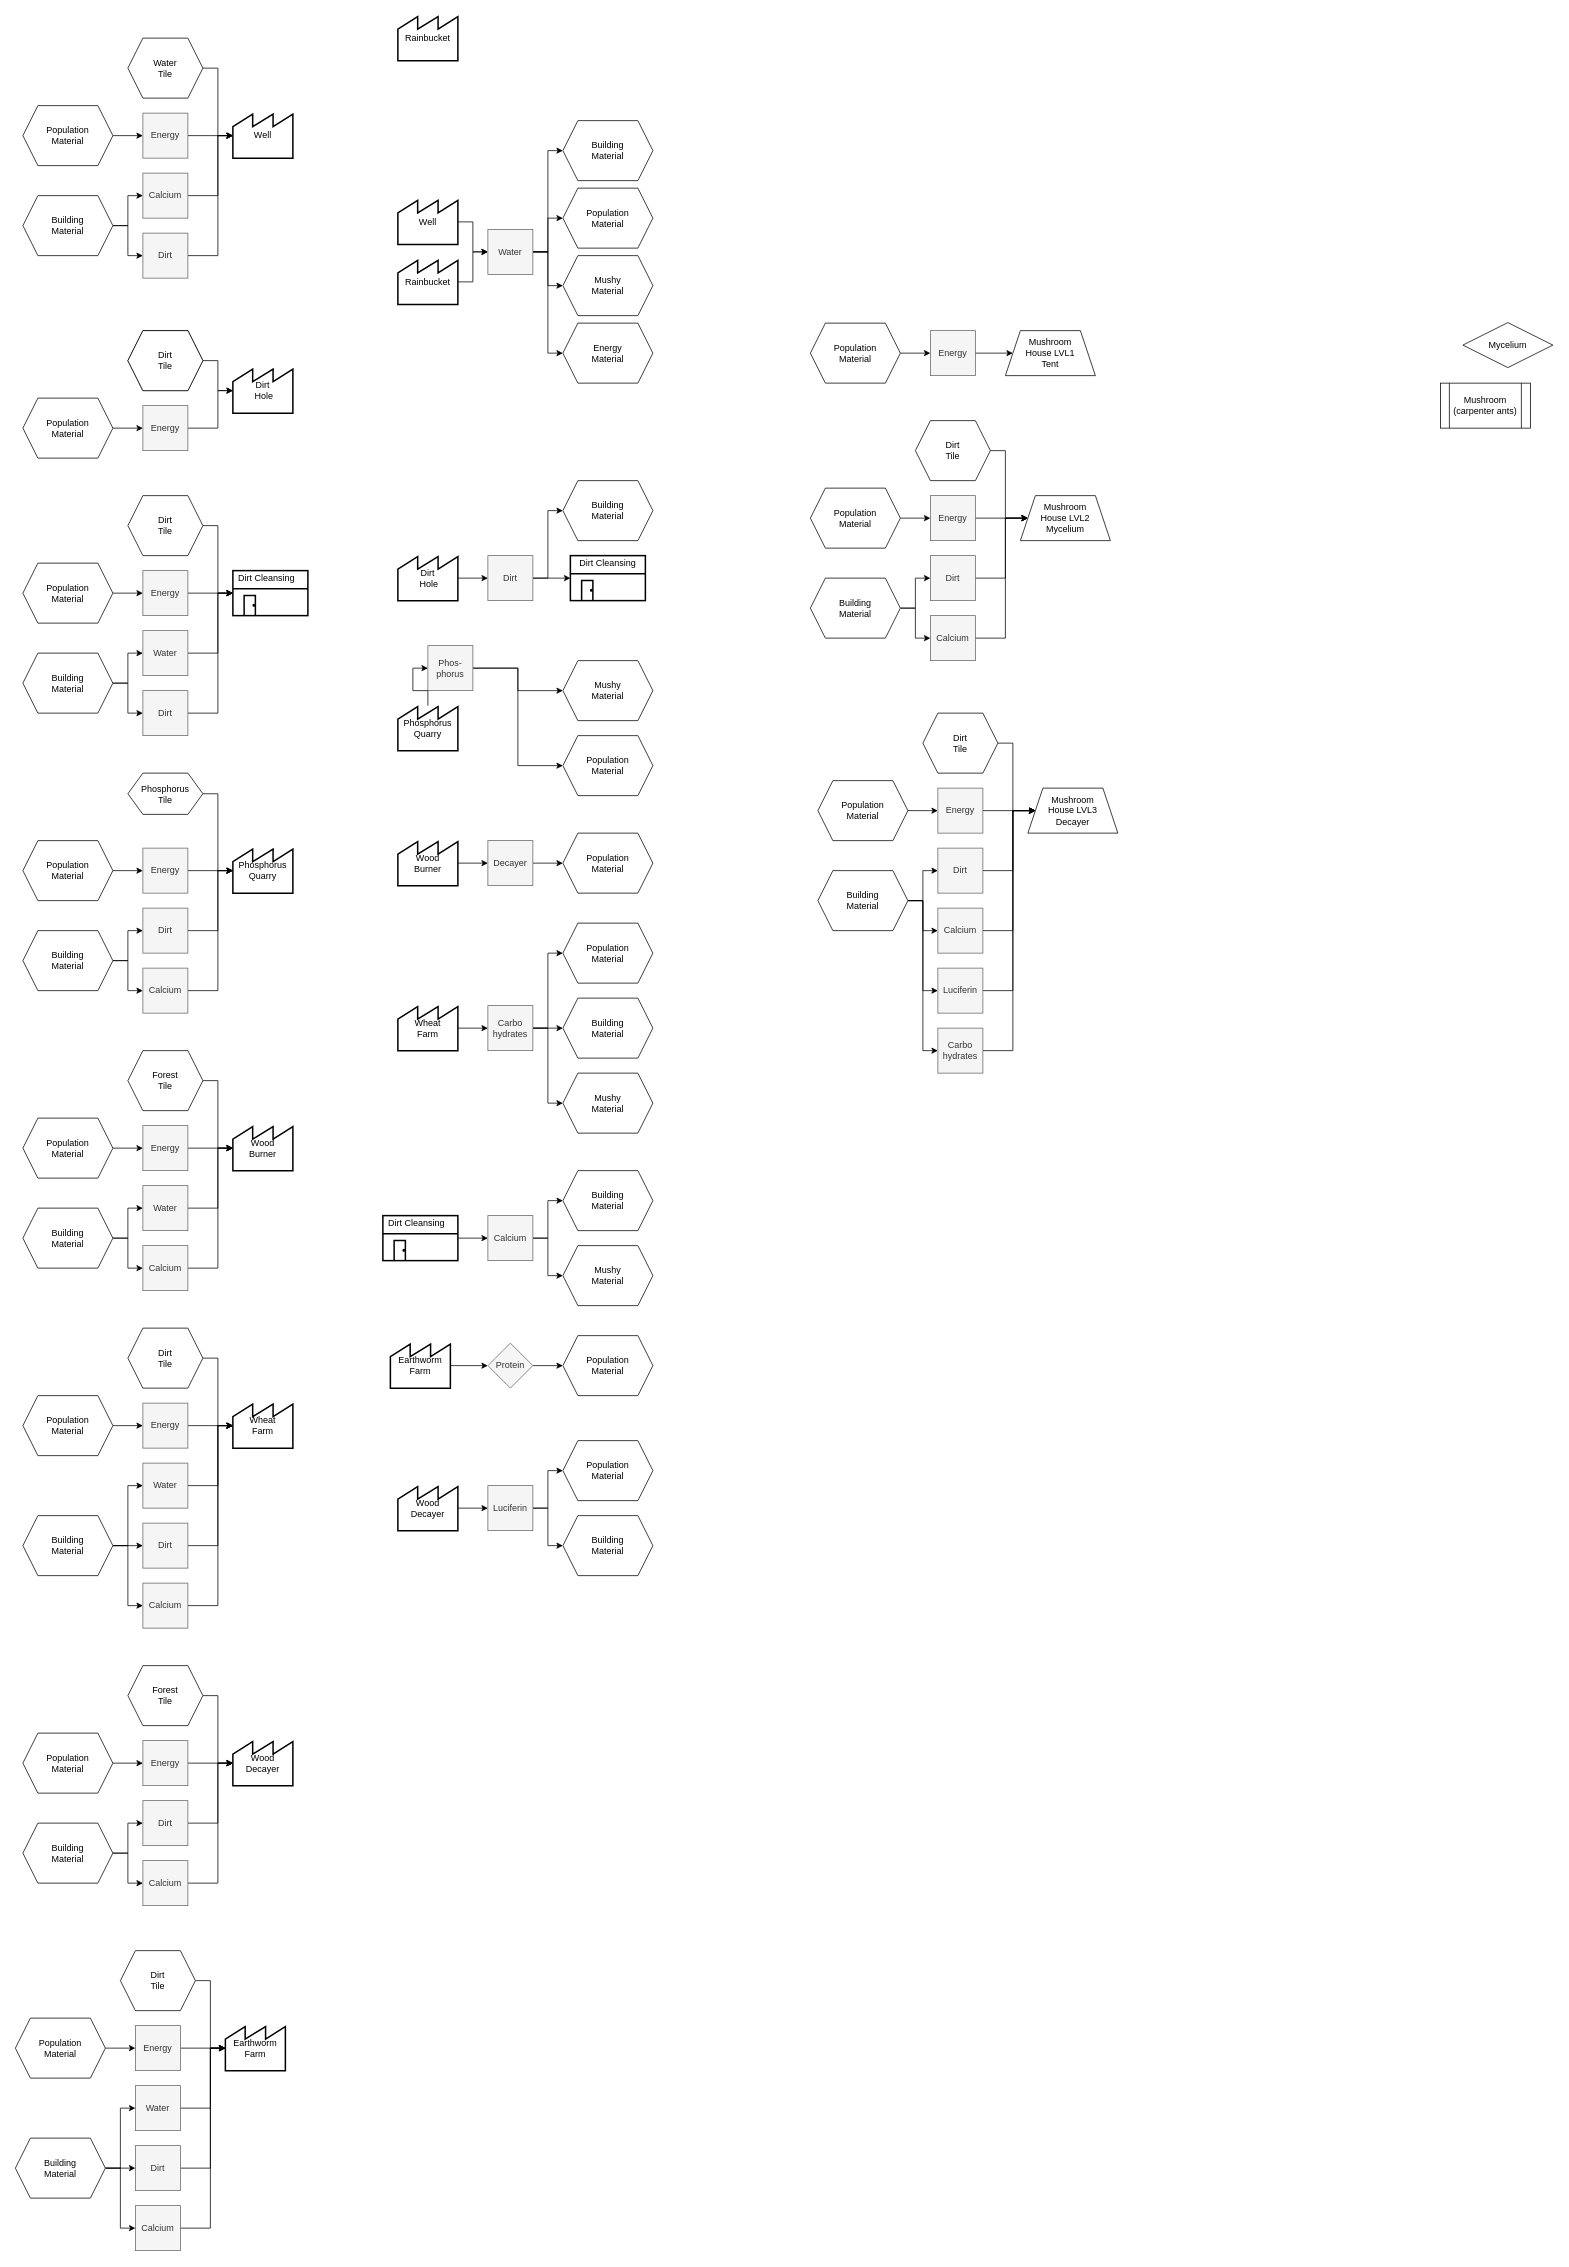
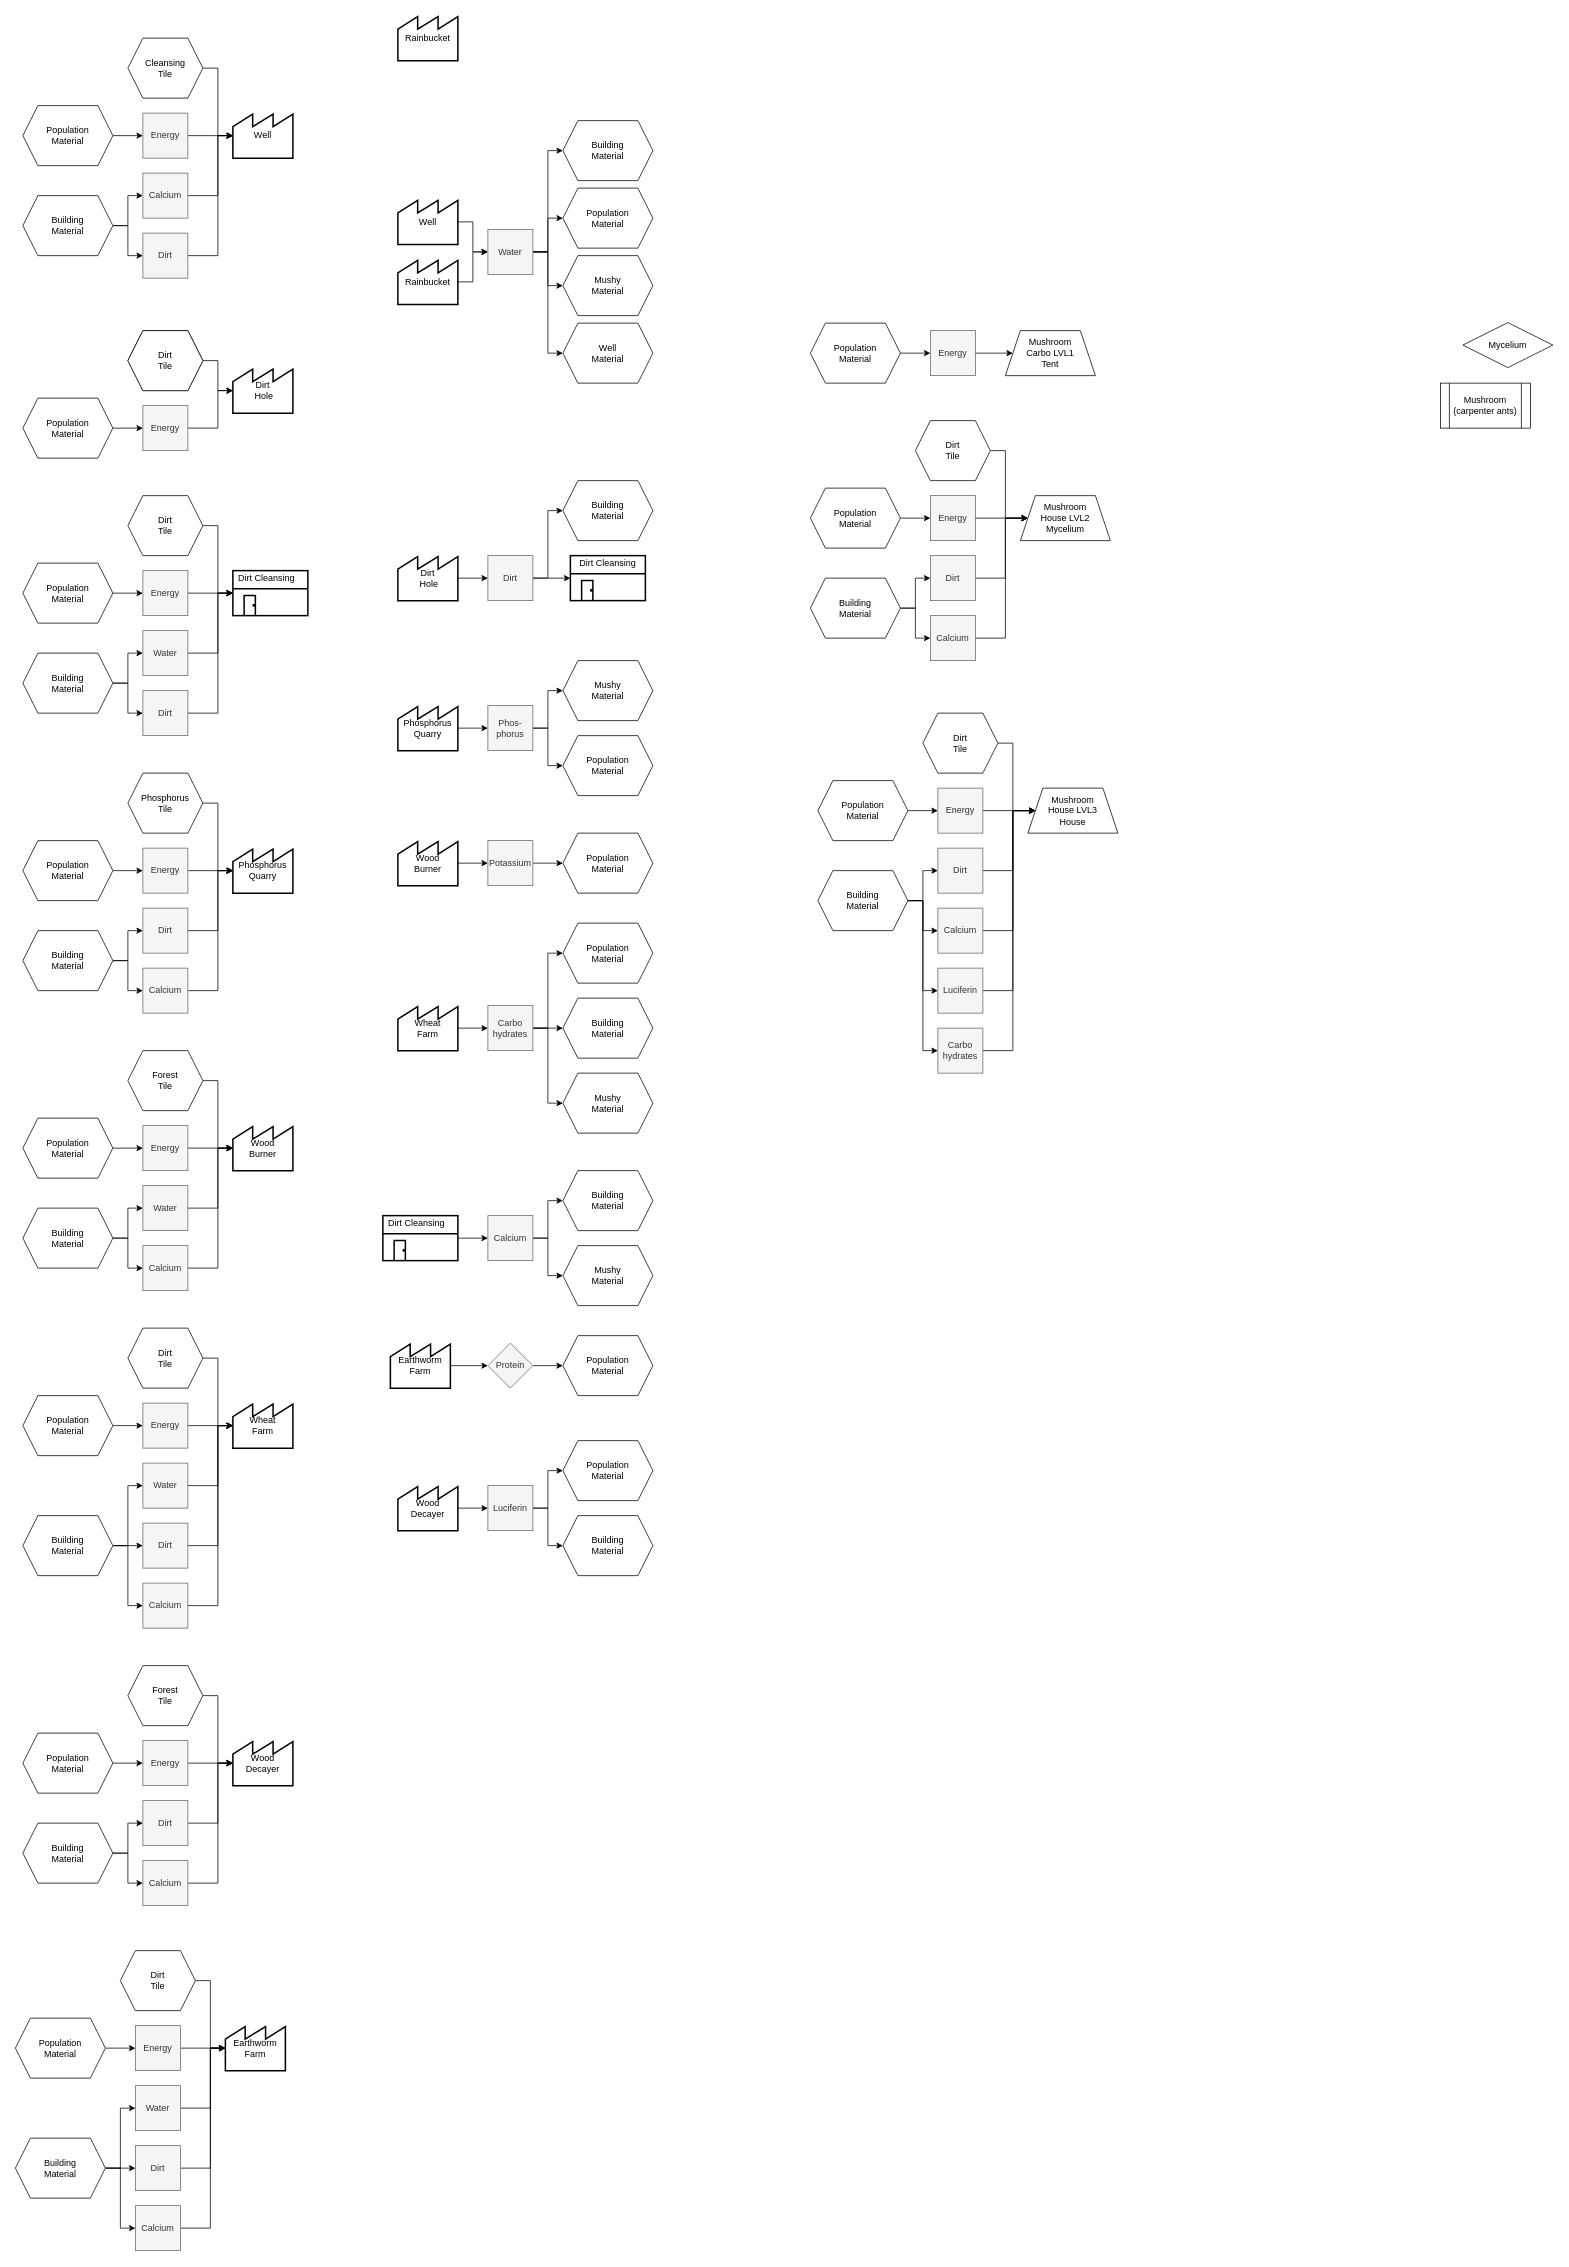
(165, 68) -> (165, 68)
(608, 353) -> (608, 353)
(1050, 353) -> (1050, 353)
(450, 668) -> (510, 728)
(165, 794) -> (165, 803)
(1073, 810) -> (1073, 810)
(510, 863) -> (510, 863)
